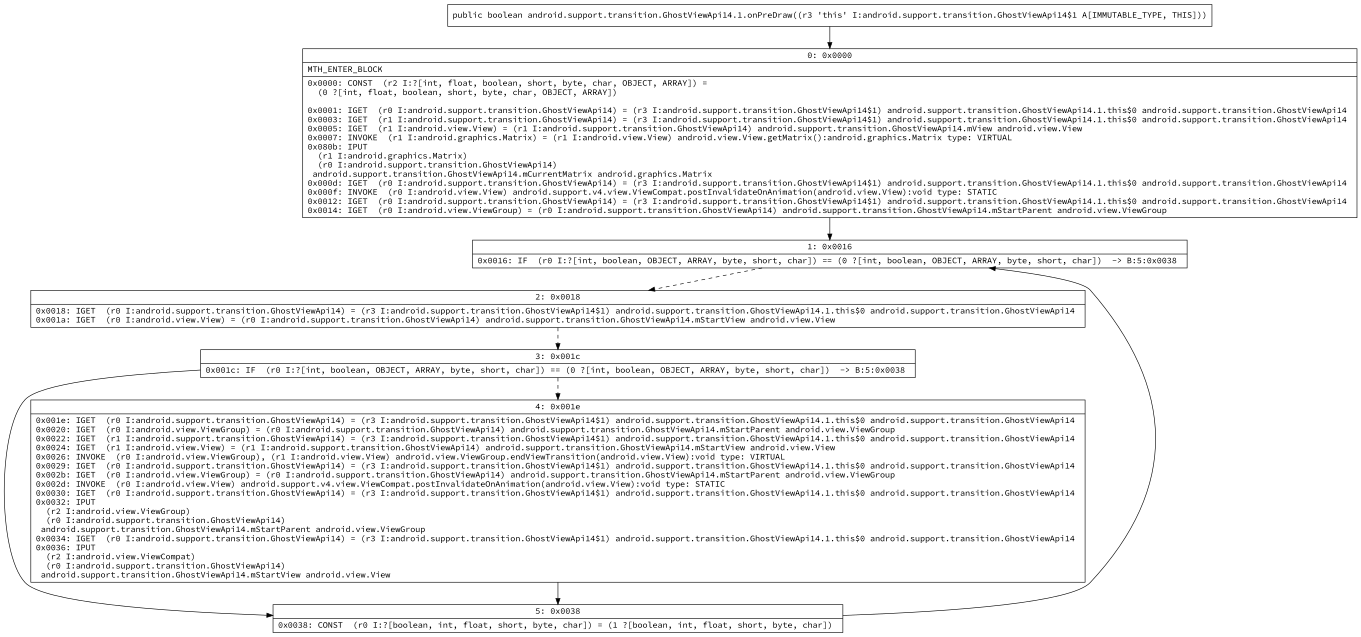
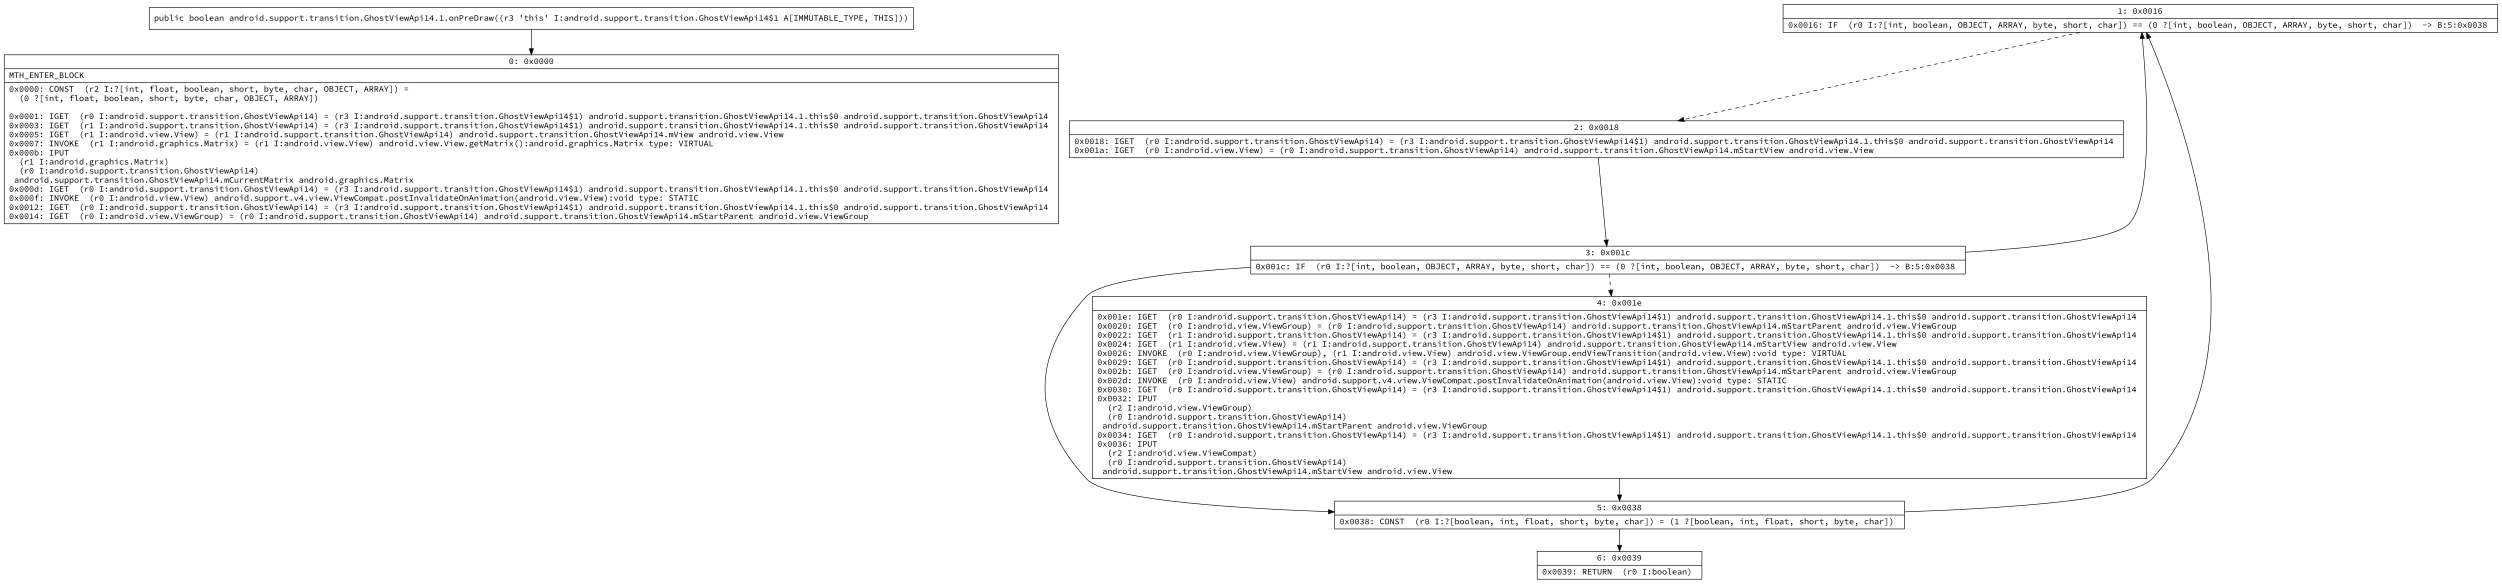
(343, 147) -> (44, 153)
(830, 226) -> (2134, 215)
(558, 336) -> (1602, 199)
none -> (1620, 565)
